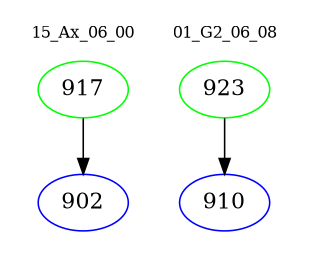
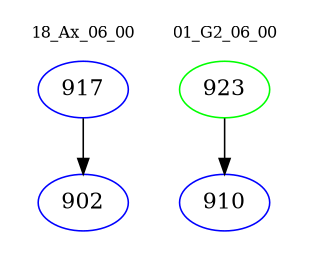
(83, 34) -> (83, 34)
(225, 34) -> (225, 34)
(83, 90) -> (83, 90)
